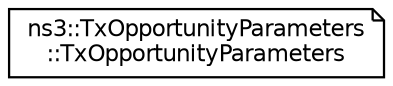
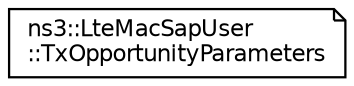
(197, 43) -> (177, 43)
